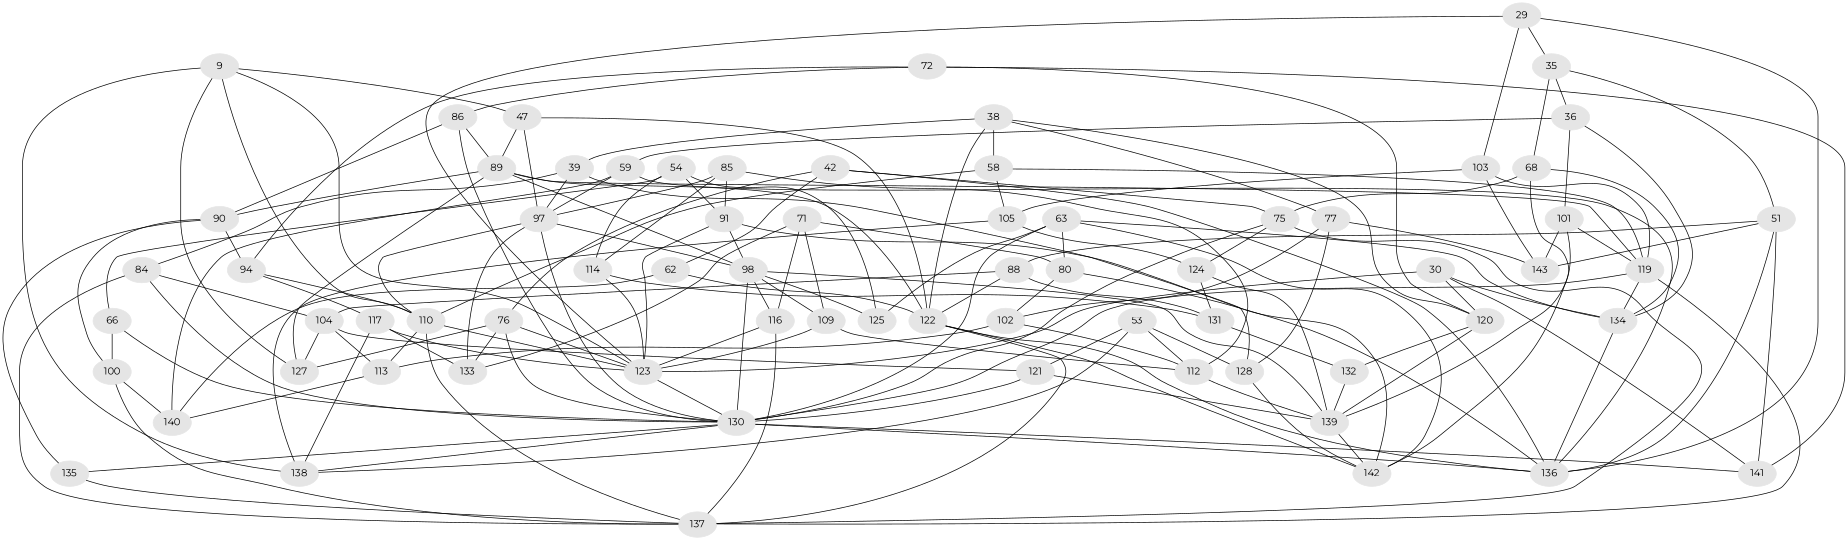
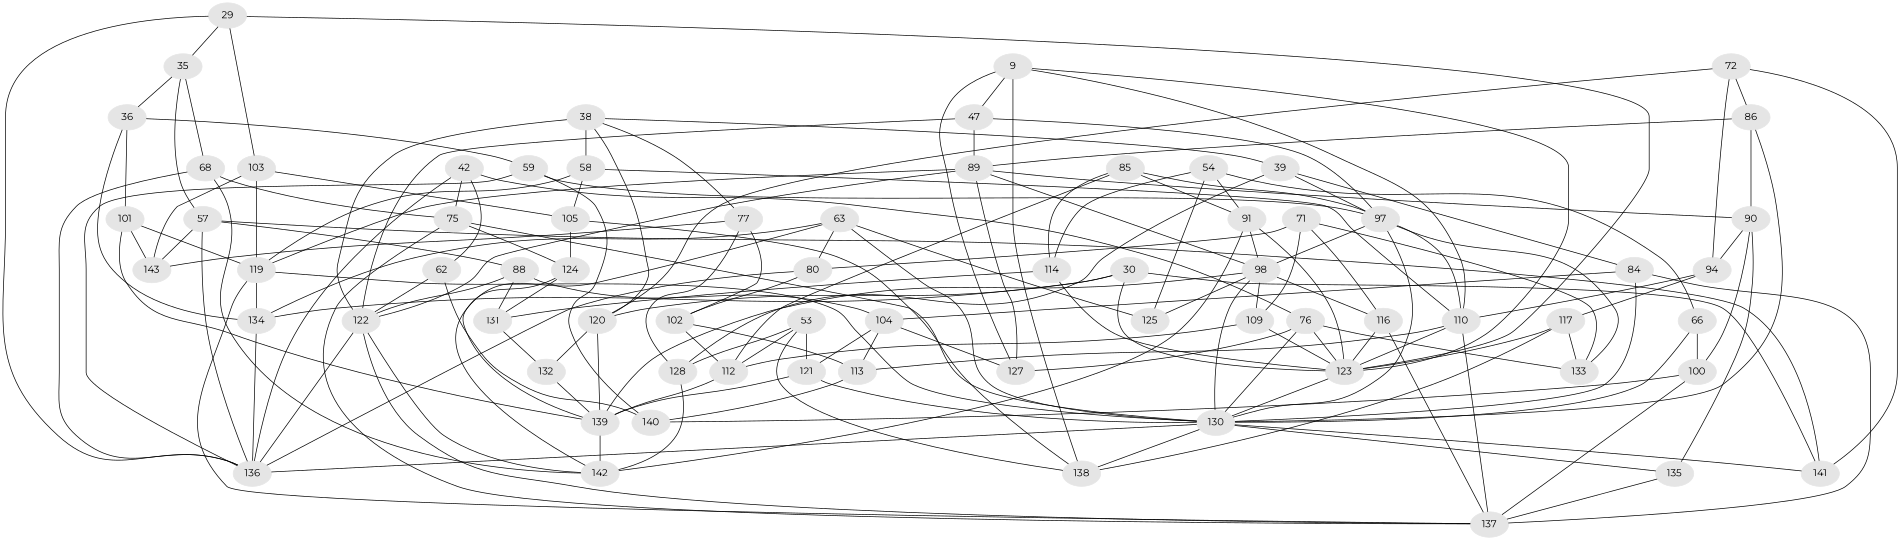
(1661, 214) -> (59, 347)
(1776, 219) -> (203, 219)
